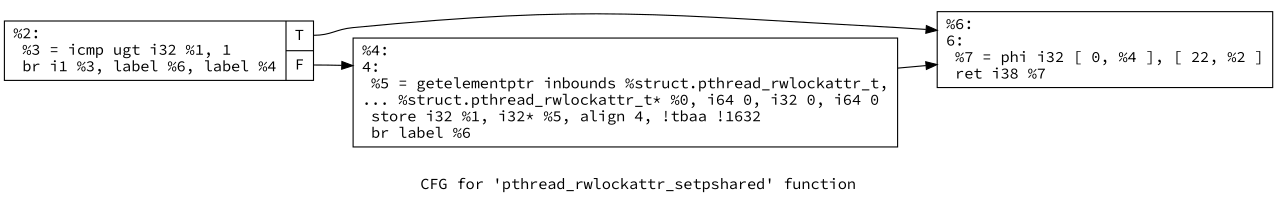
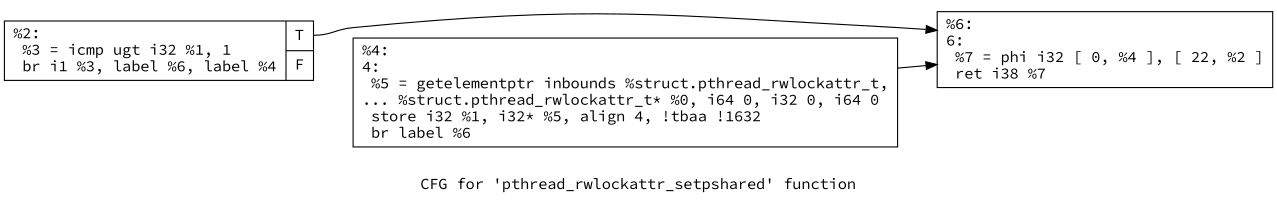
(328, 65) -> none
